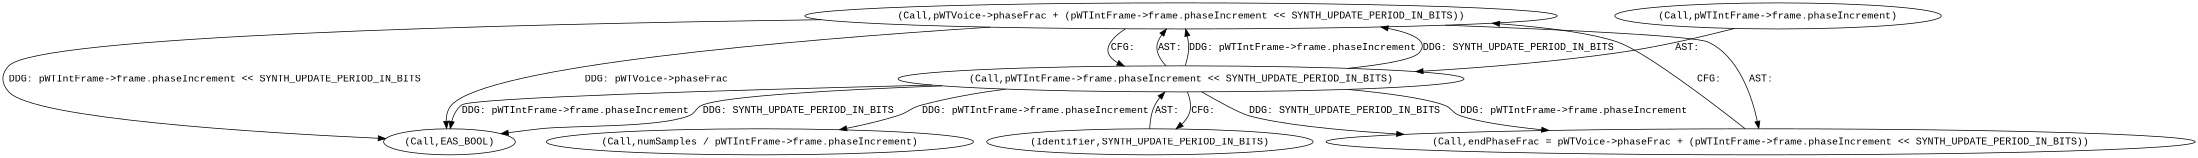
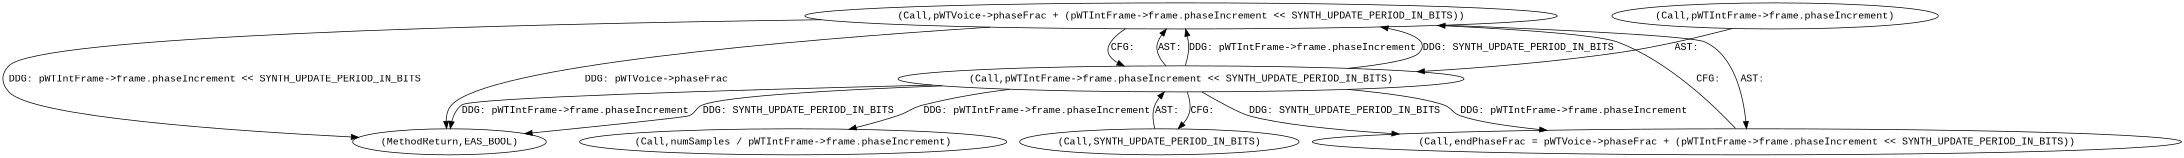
(449, 142) -> (449, 142)
(1150, 142) -> (1159, 142)
